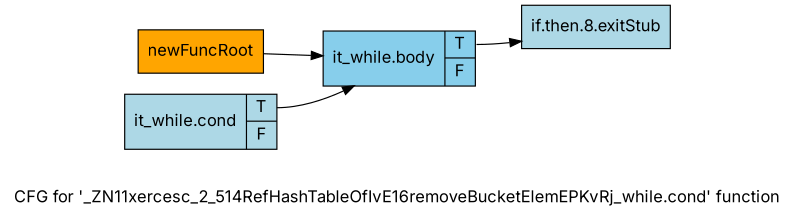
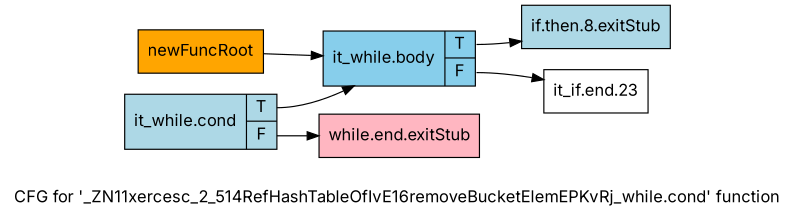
none -> (596, 91)
none -> (399, 136)
